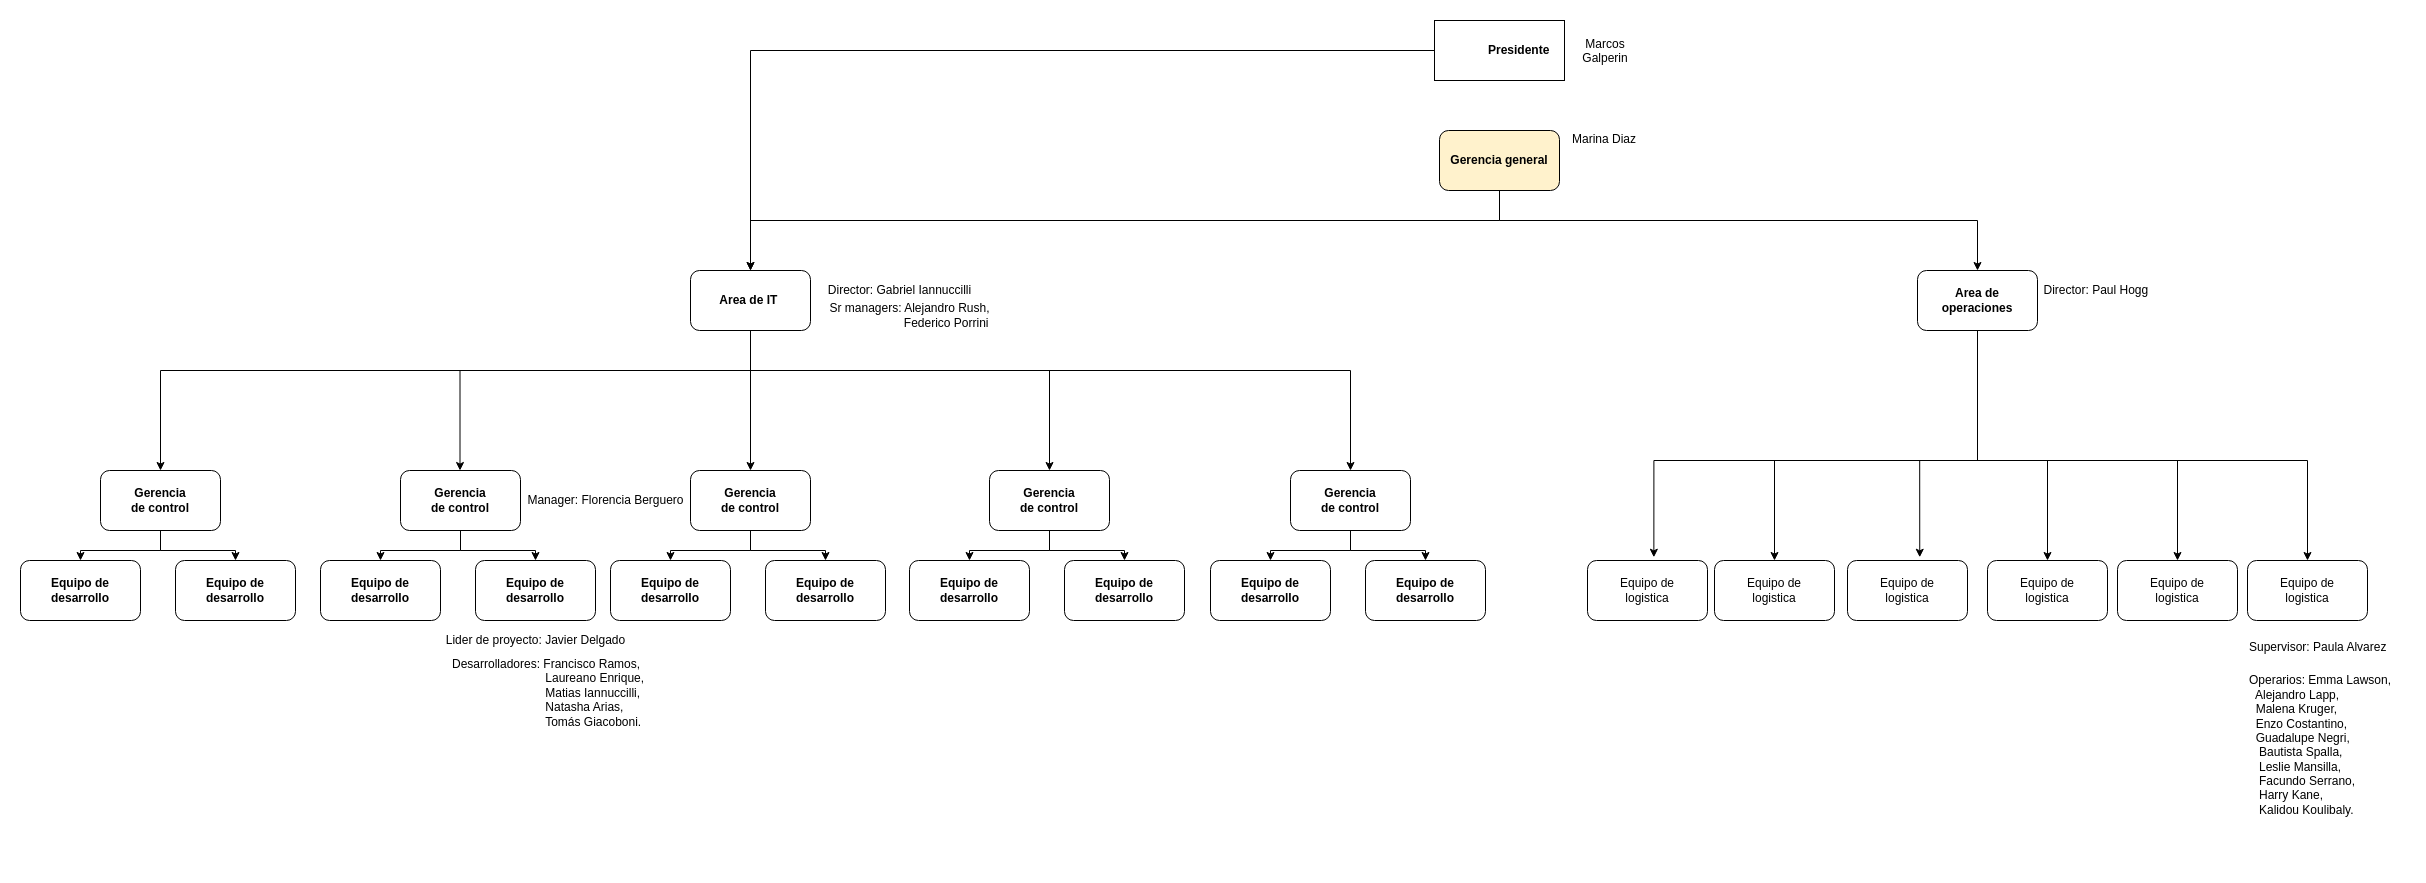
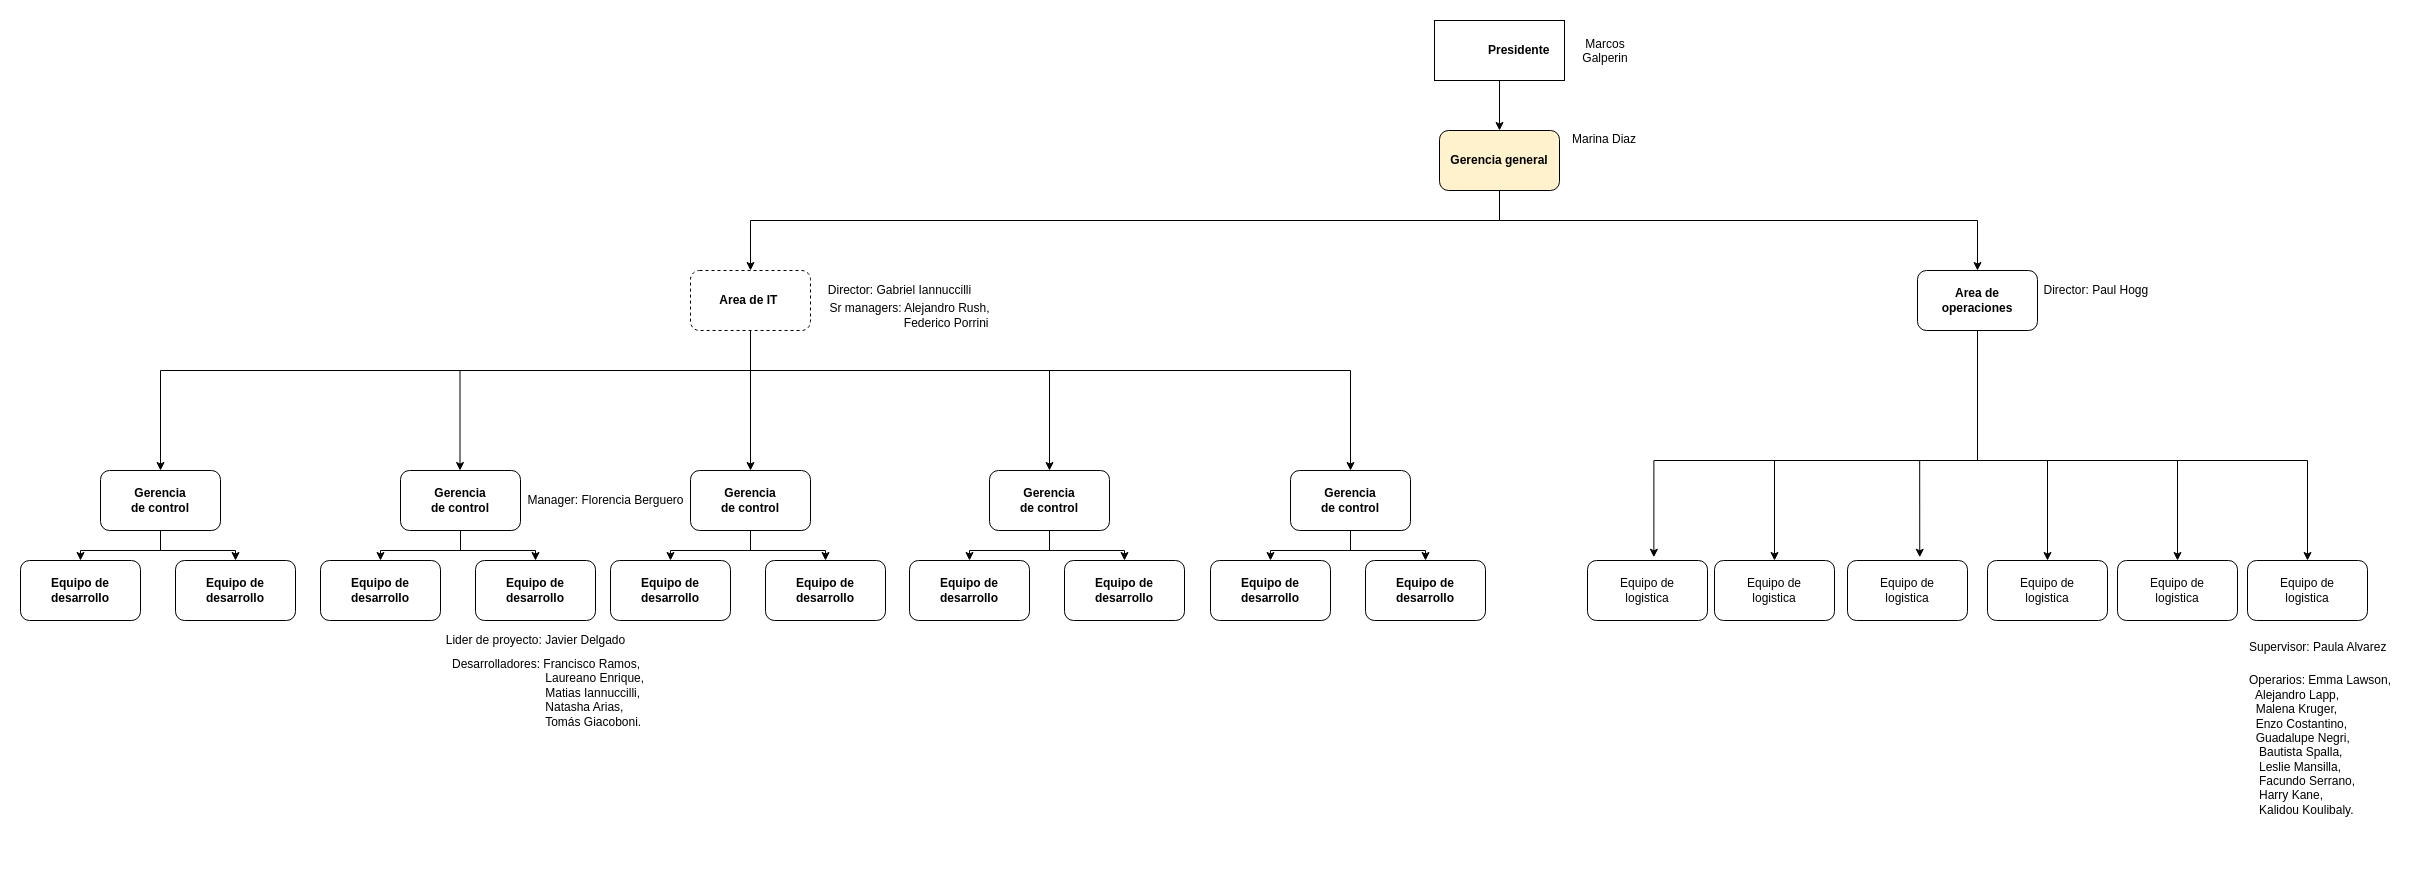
(1010, 51) -> (1500, 102)
(751, 301) -> (751, 301)
